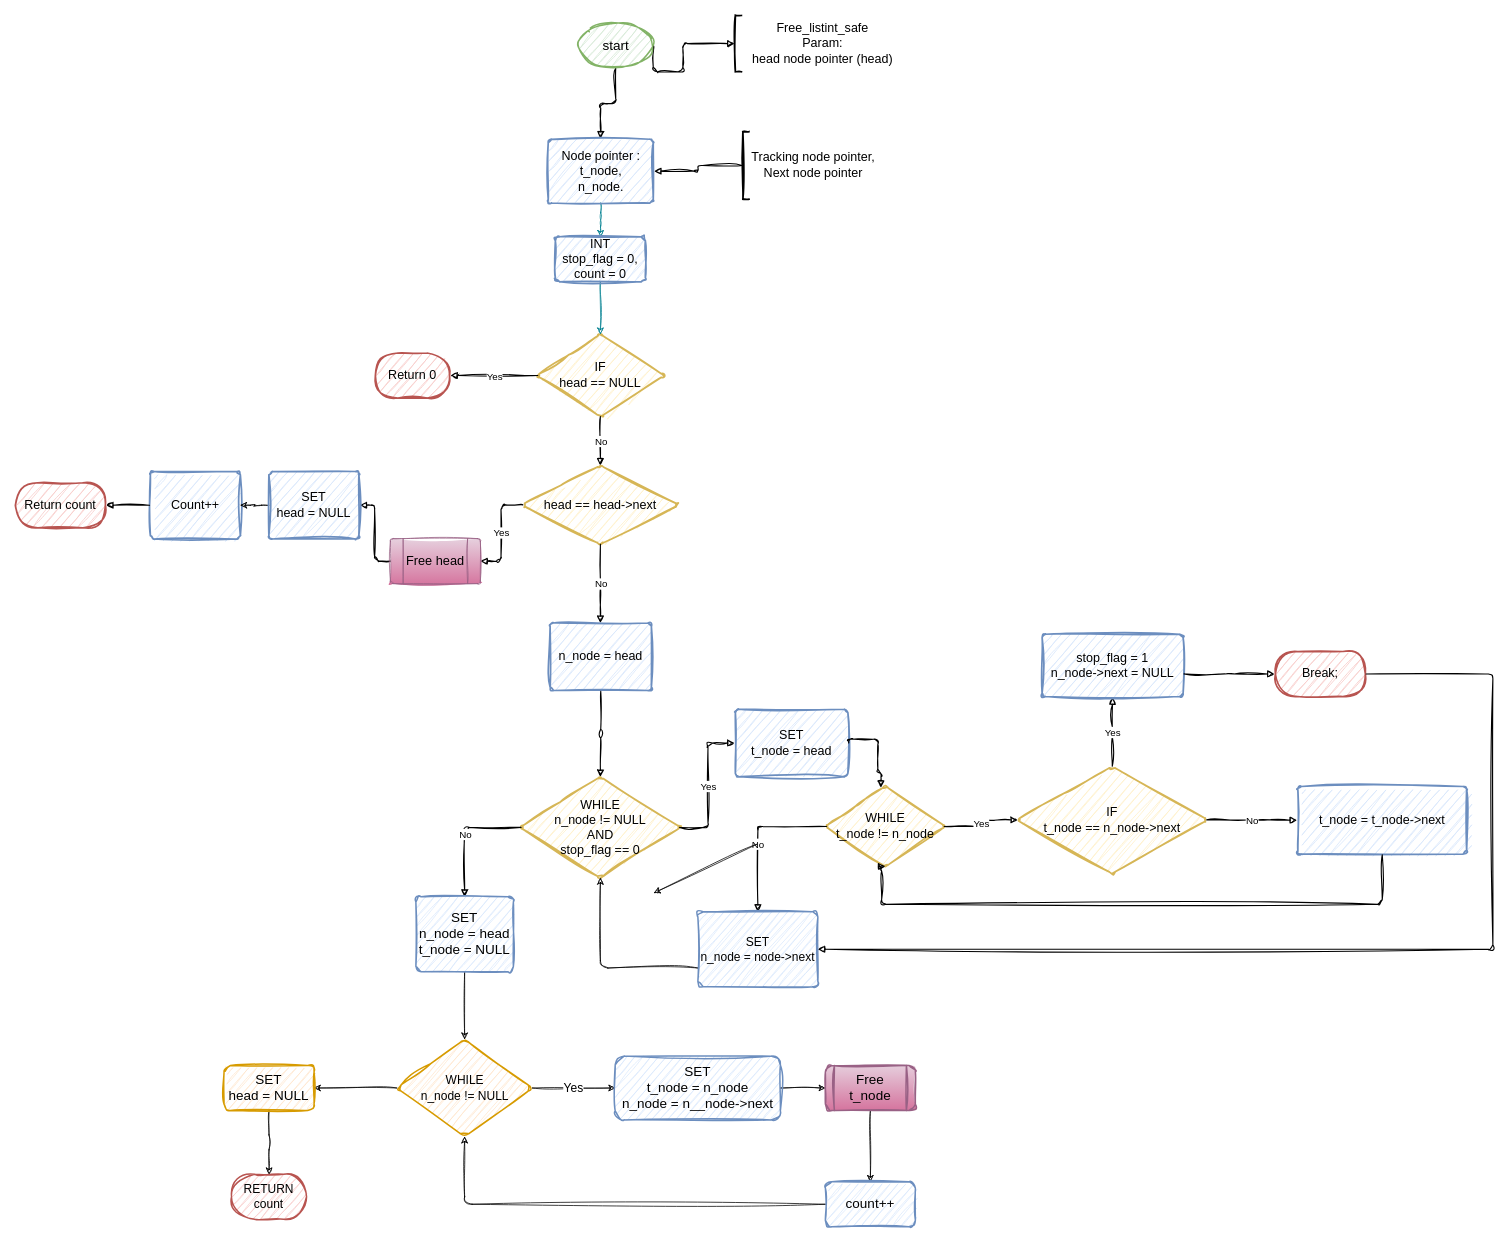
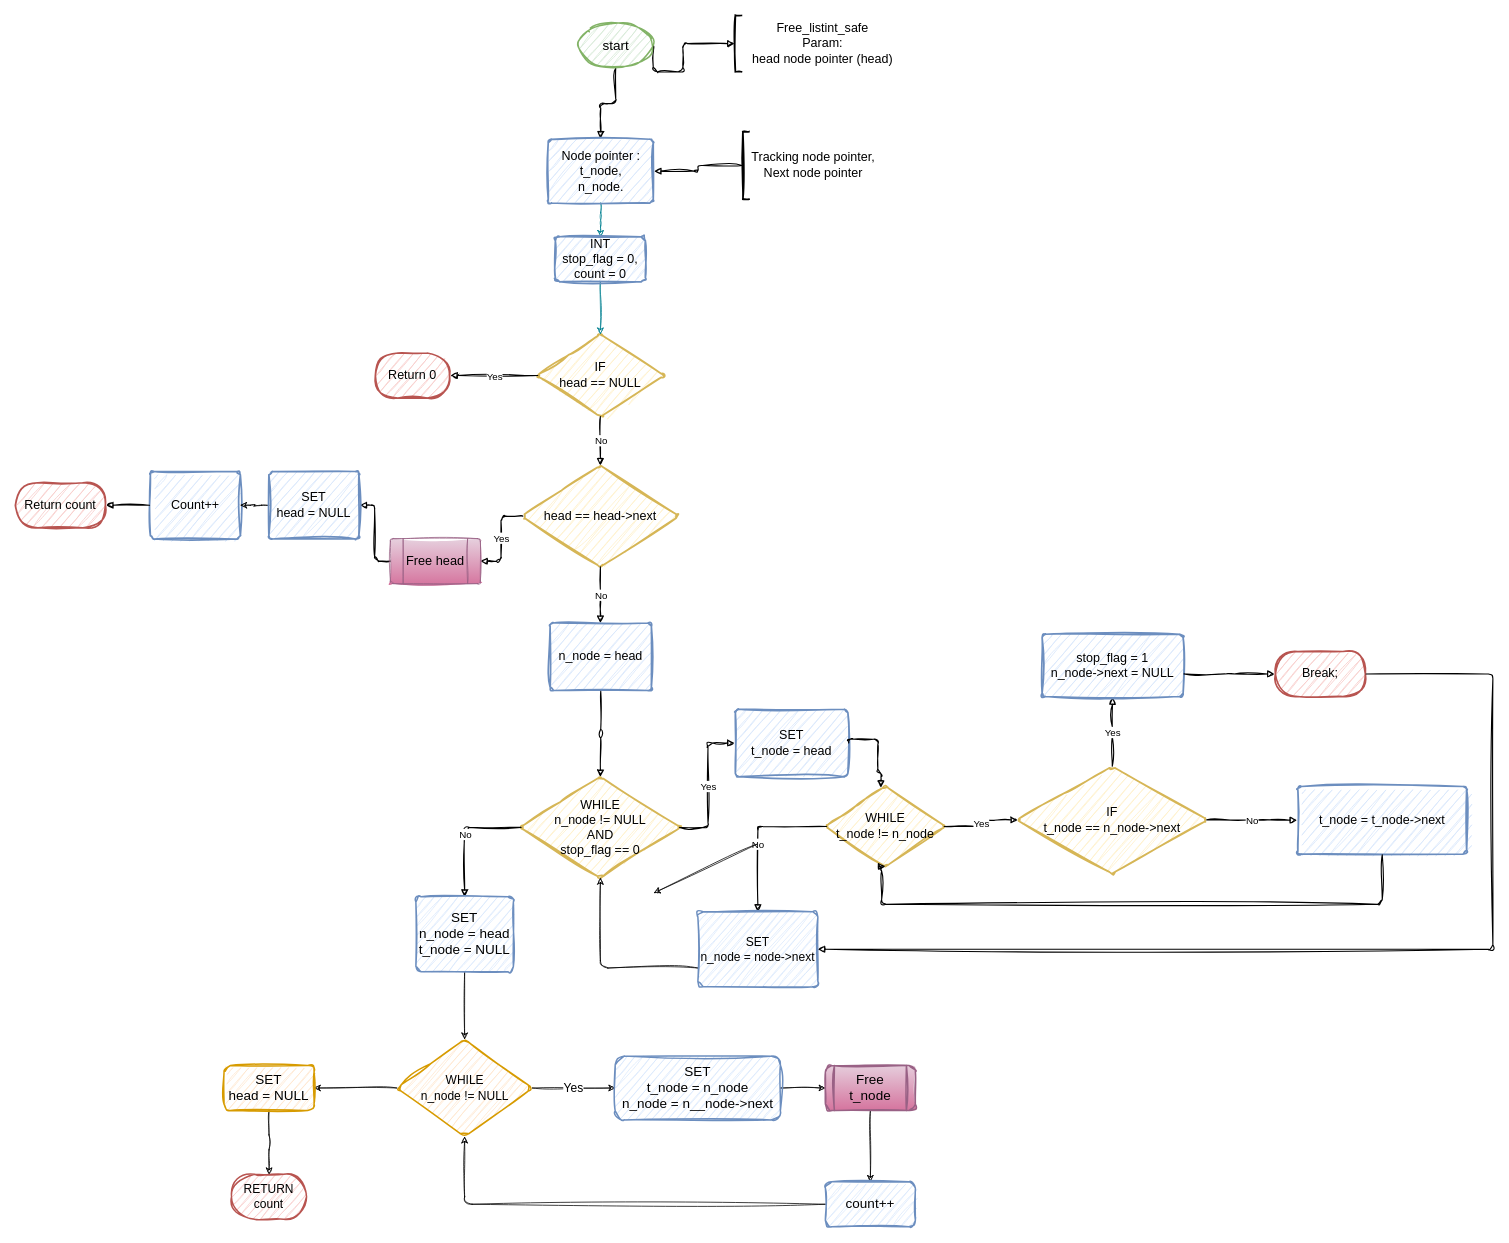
(600, 505) -> (600, 516)
